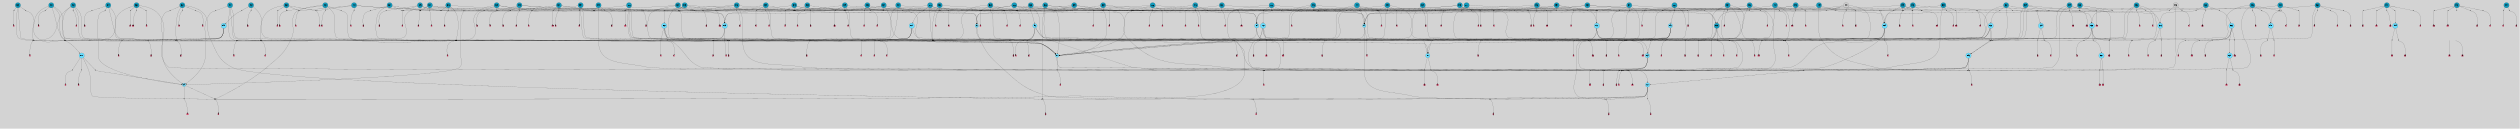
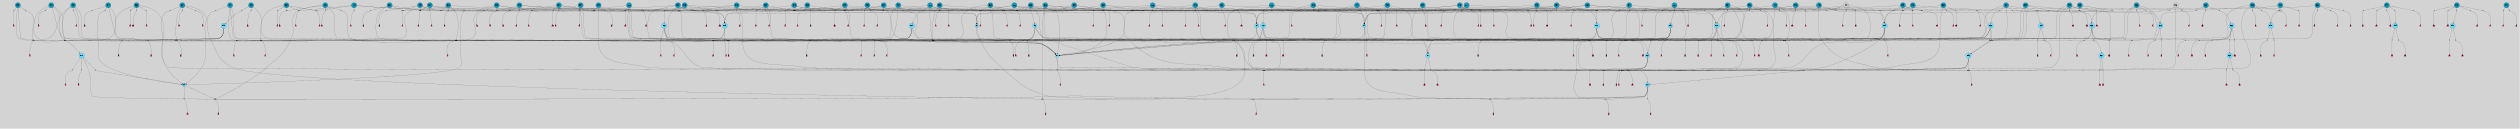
(1717, 26) -> (1717, 26)
none -> (2453, 26)
